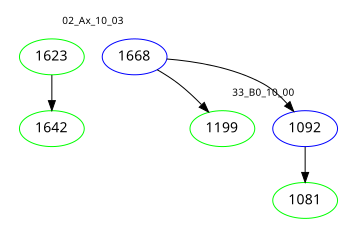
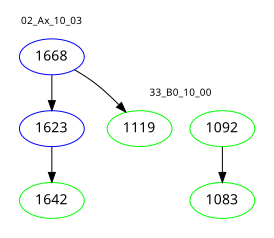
(52, 57) -> (52, 129)
(231, 71) -> (52, 88)
(222, 129) -> (140, 129)
(305, 129) -> (222, 129)
(305, 200) -> (222, 200)
